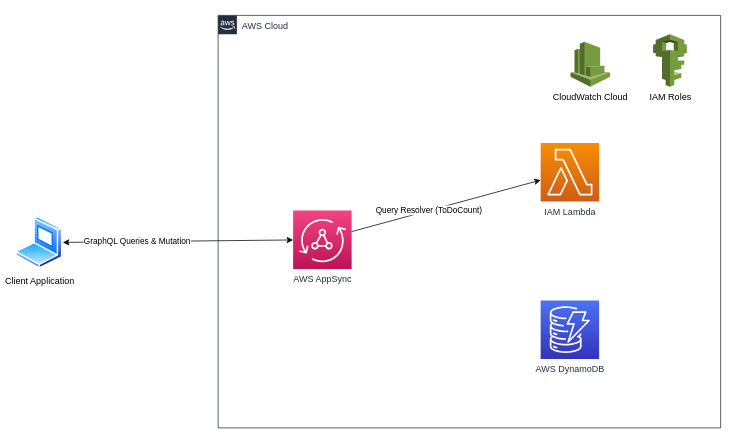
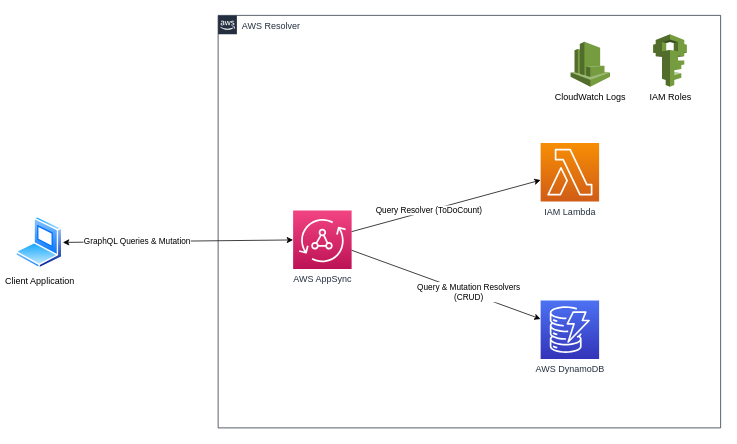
(262, 26) -> (270, 26)
(590, 97) -> (590, 97)
none -> (417, 274)
